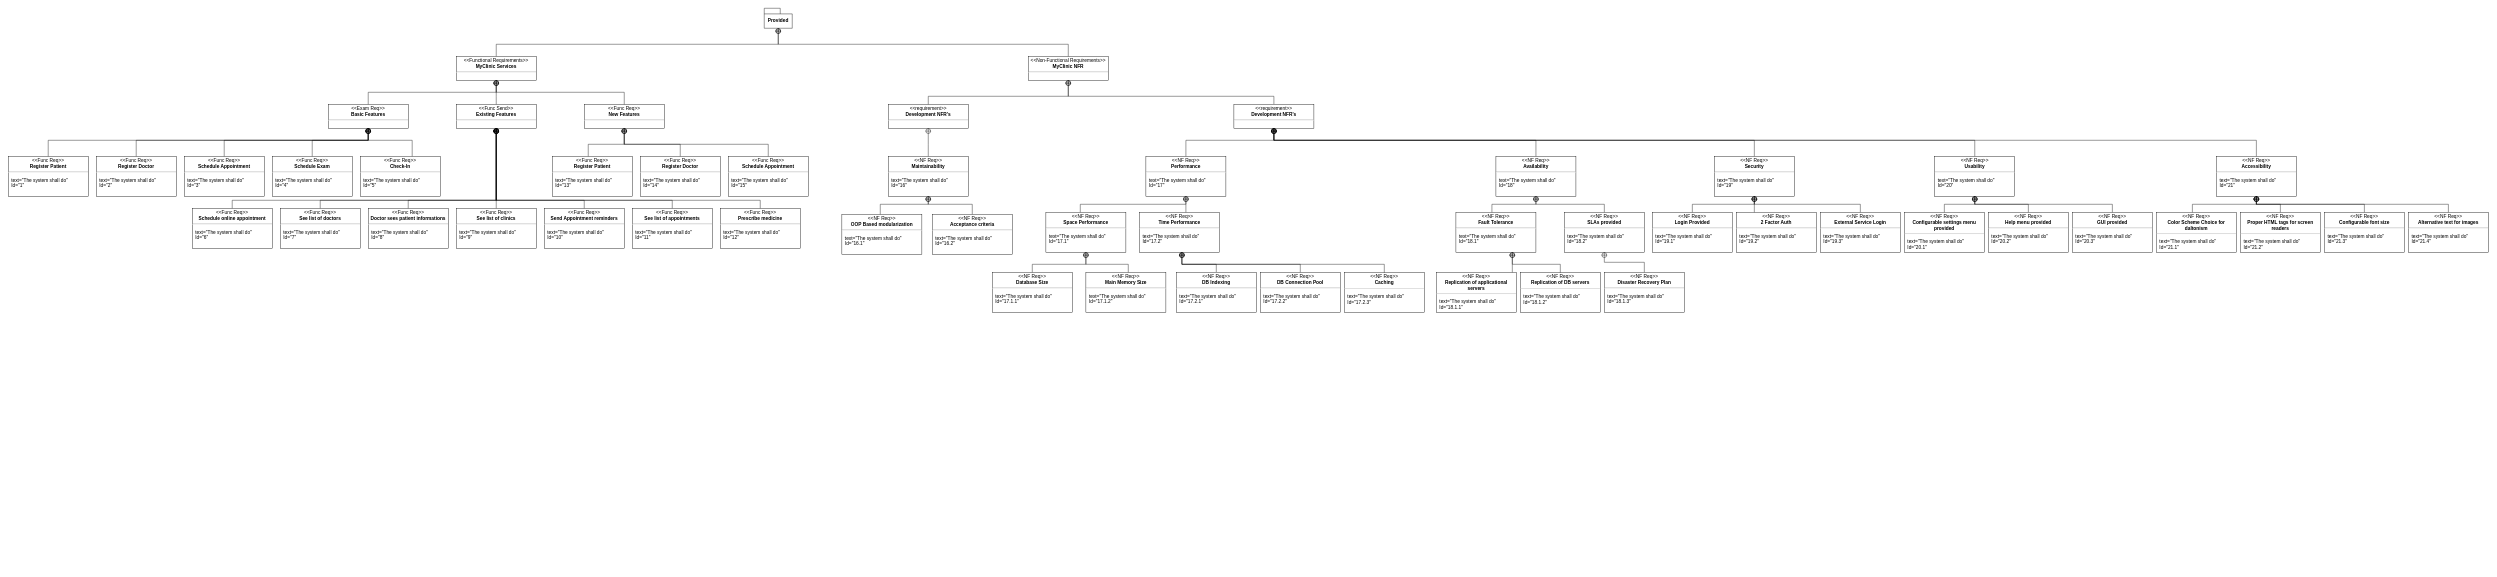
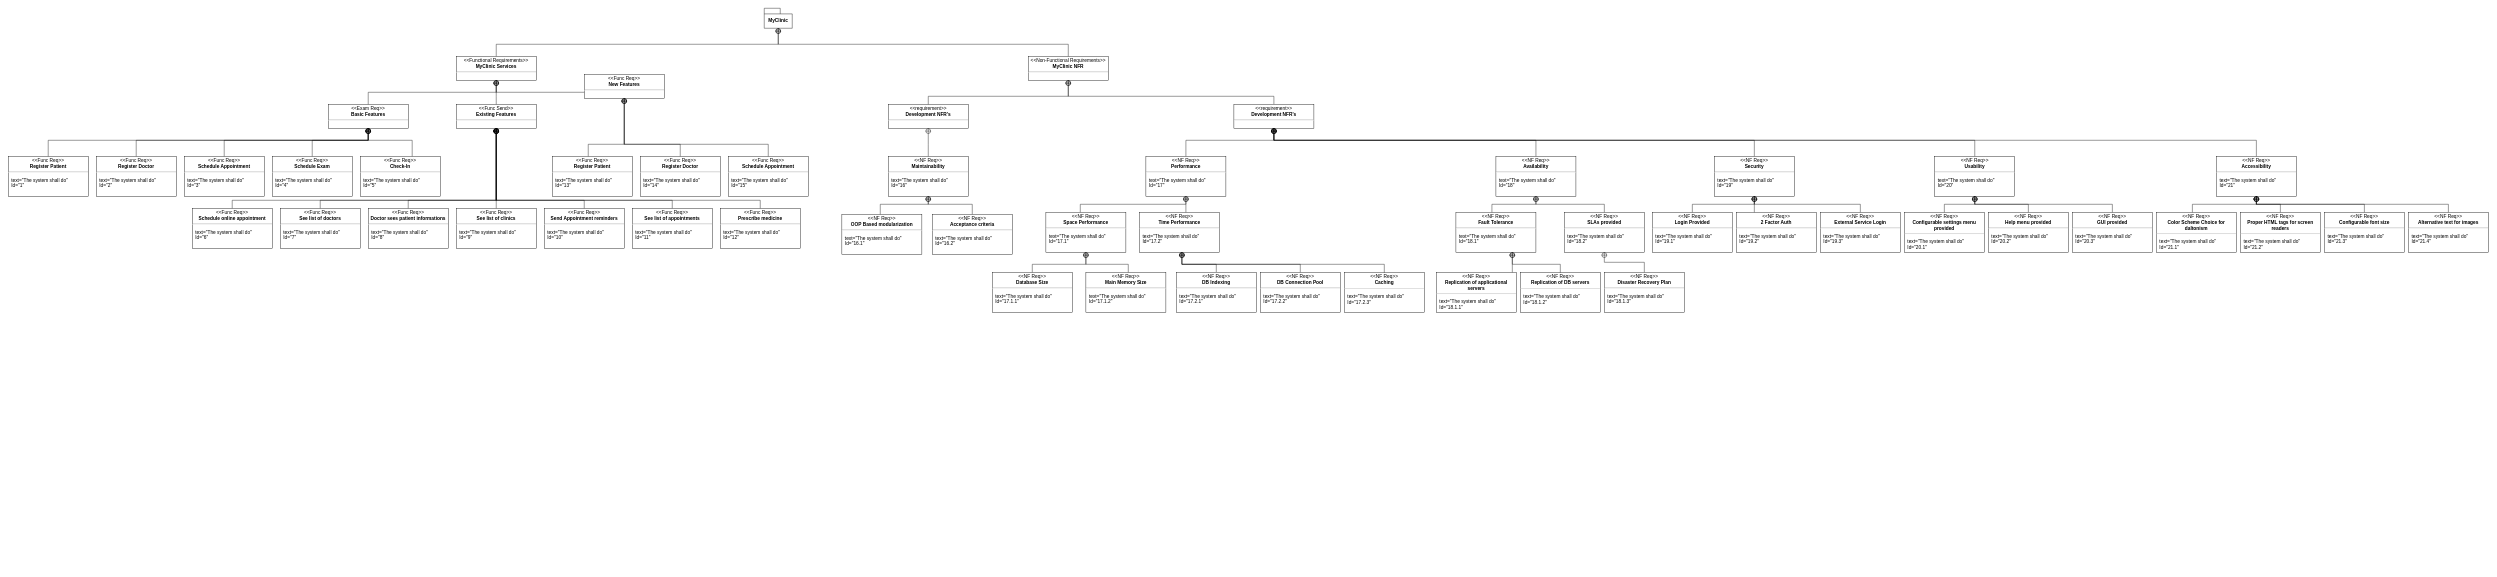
(778, 20) -> (778, 20)
(624, 116) -> (624, 86)
